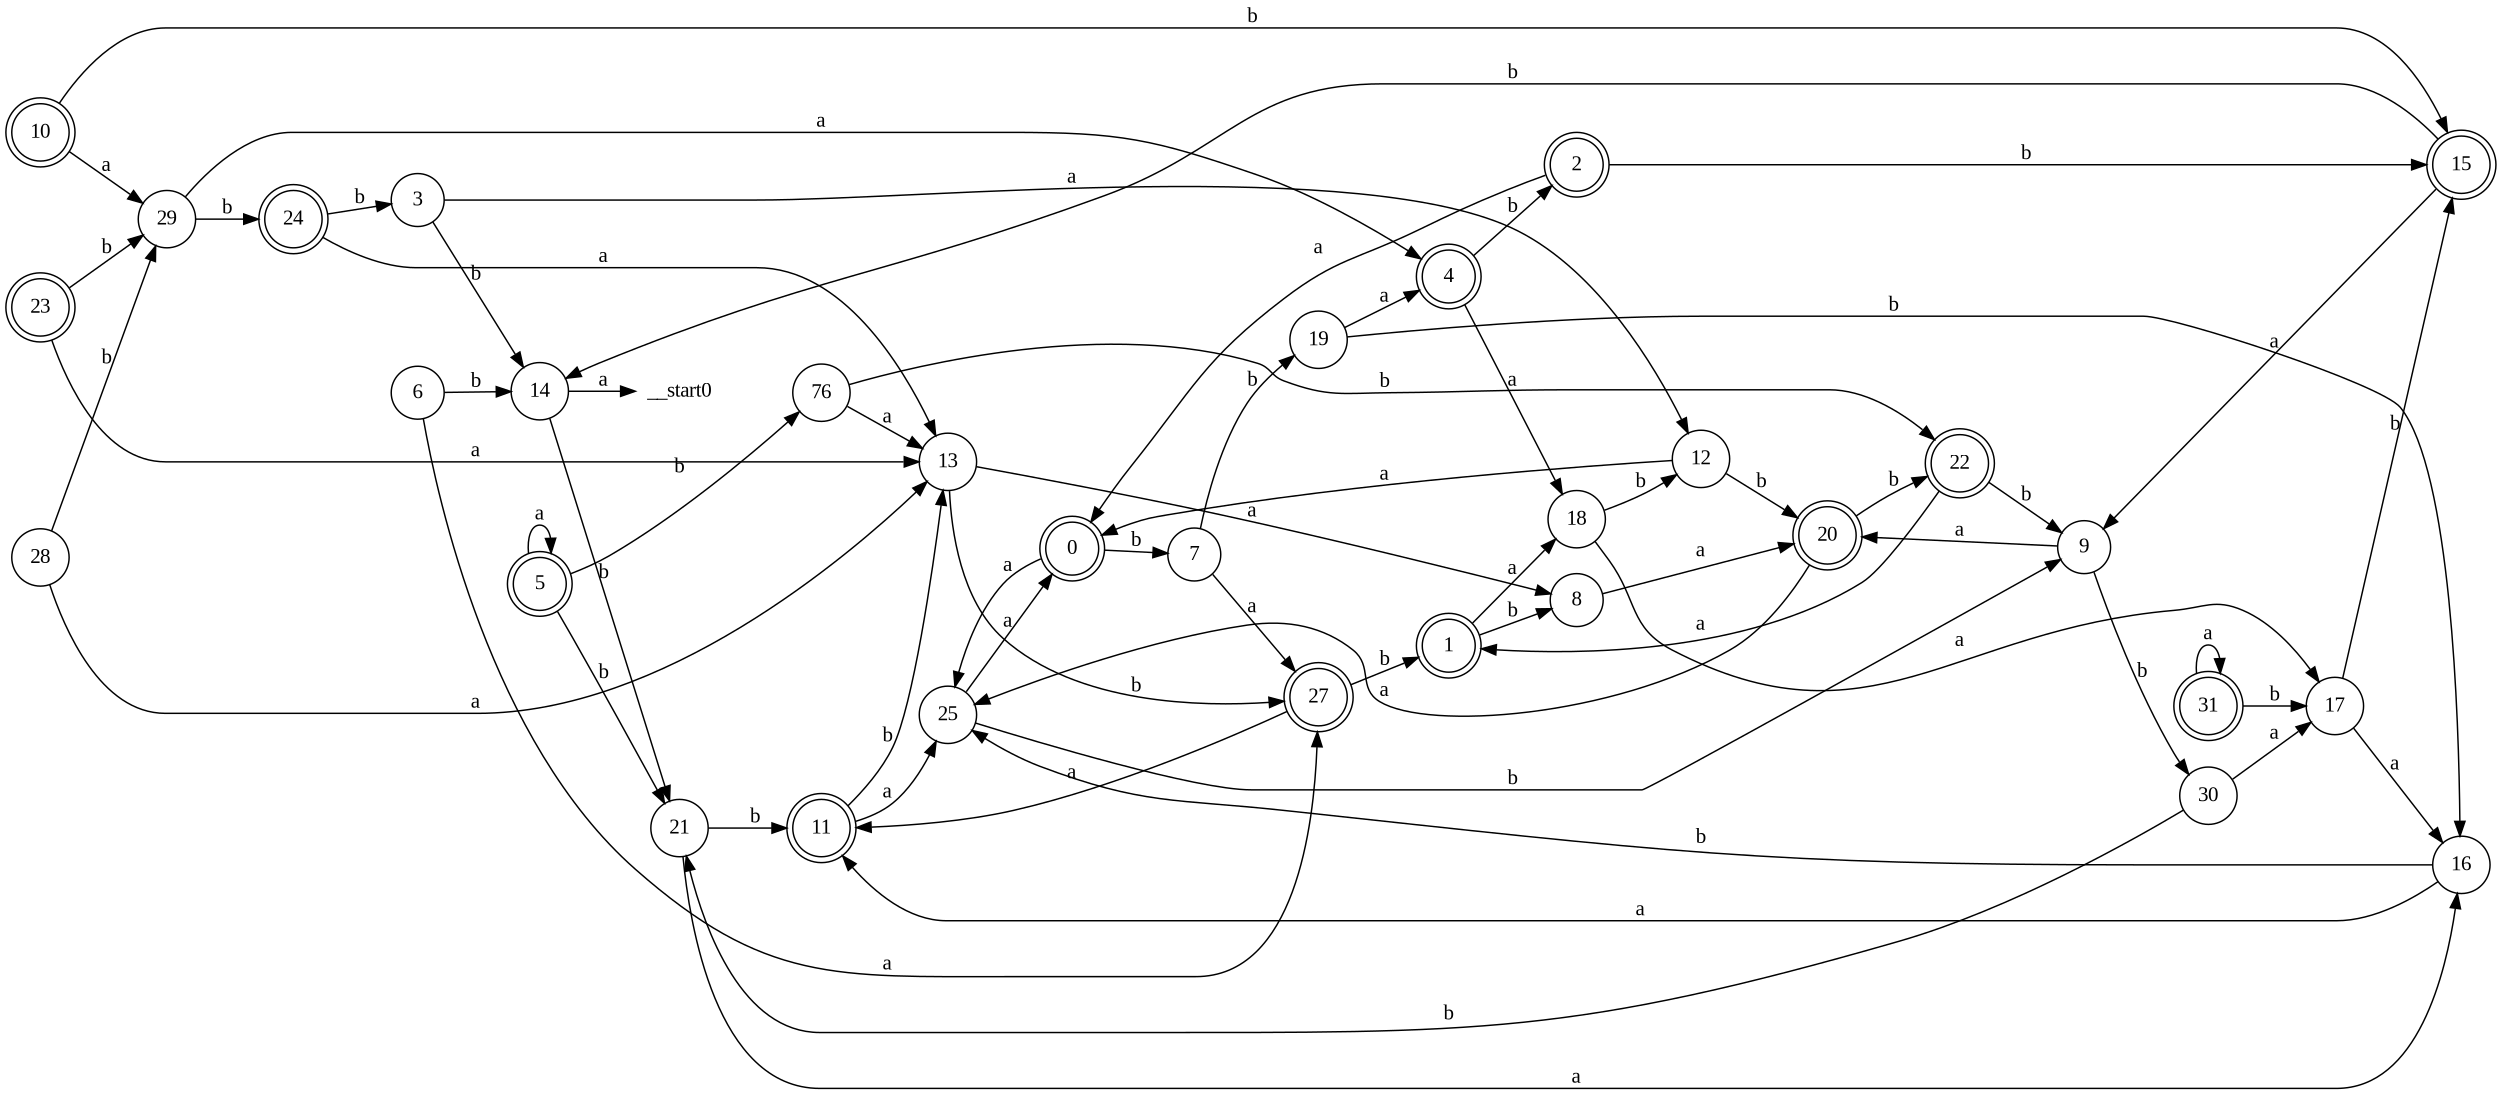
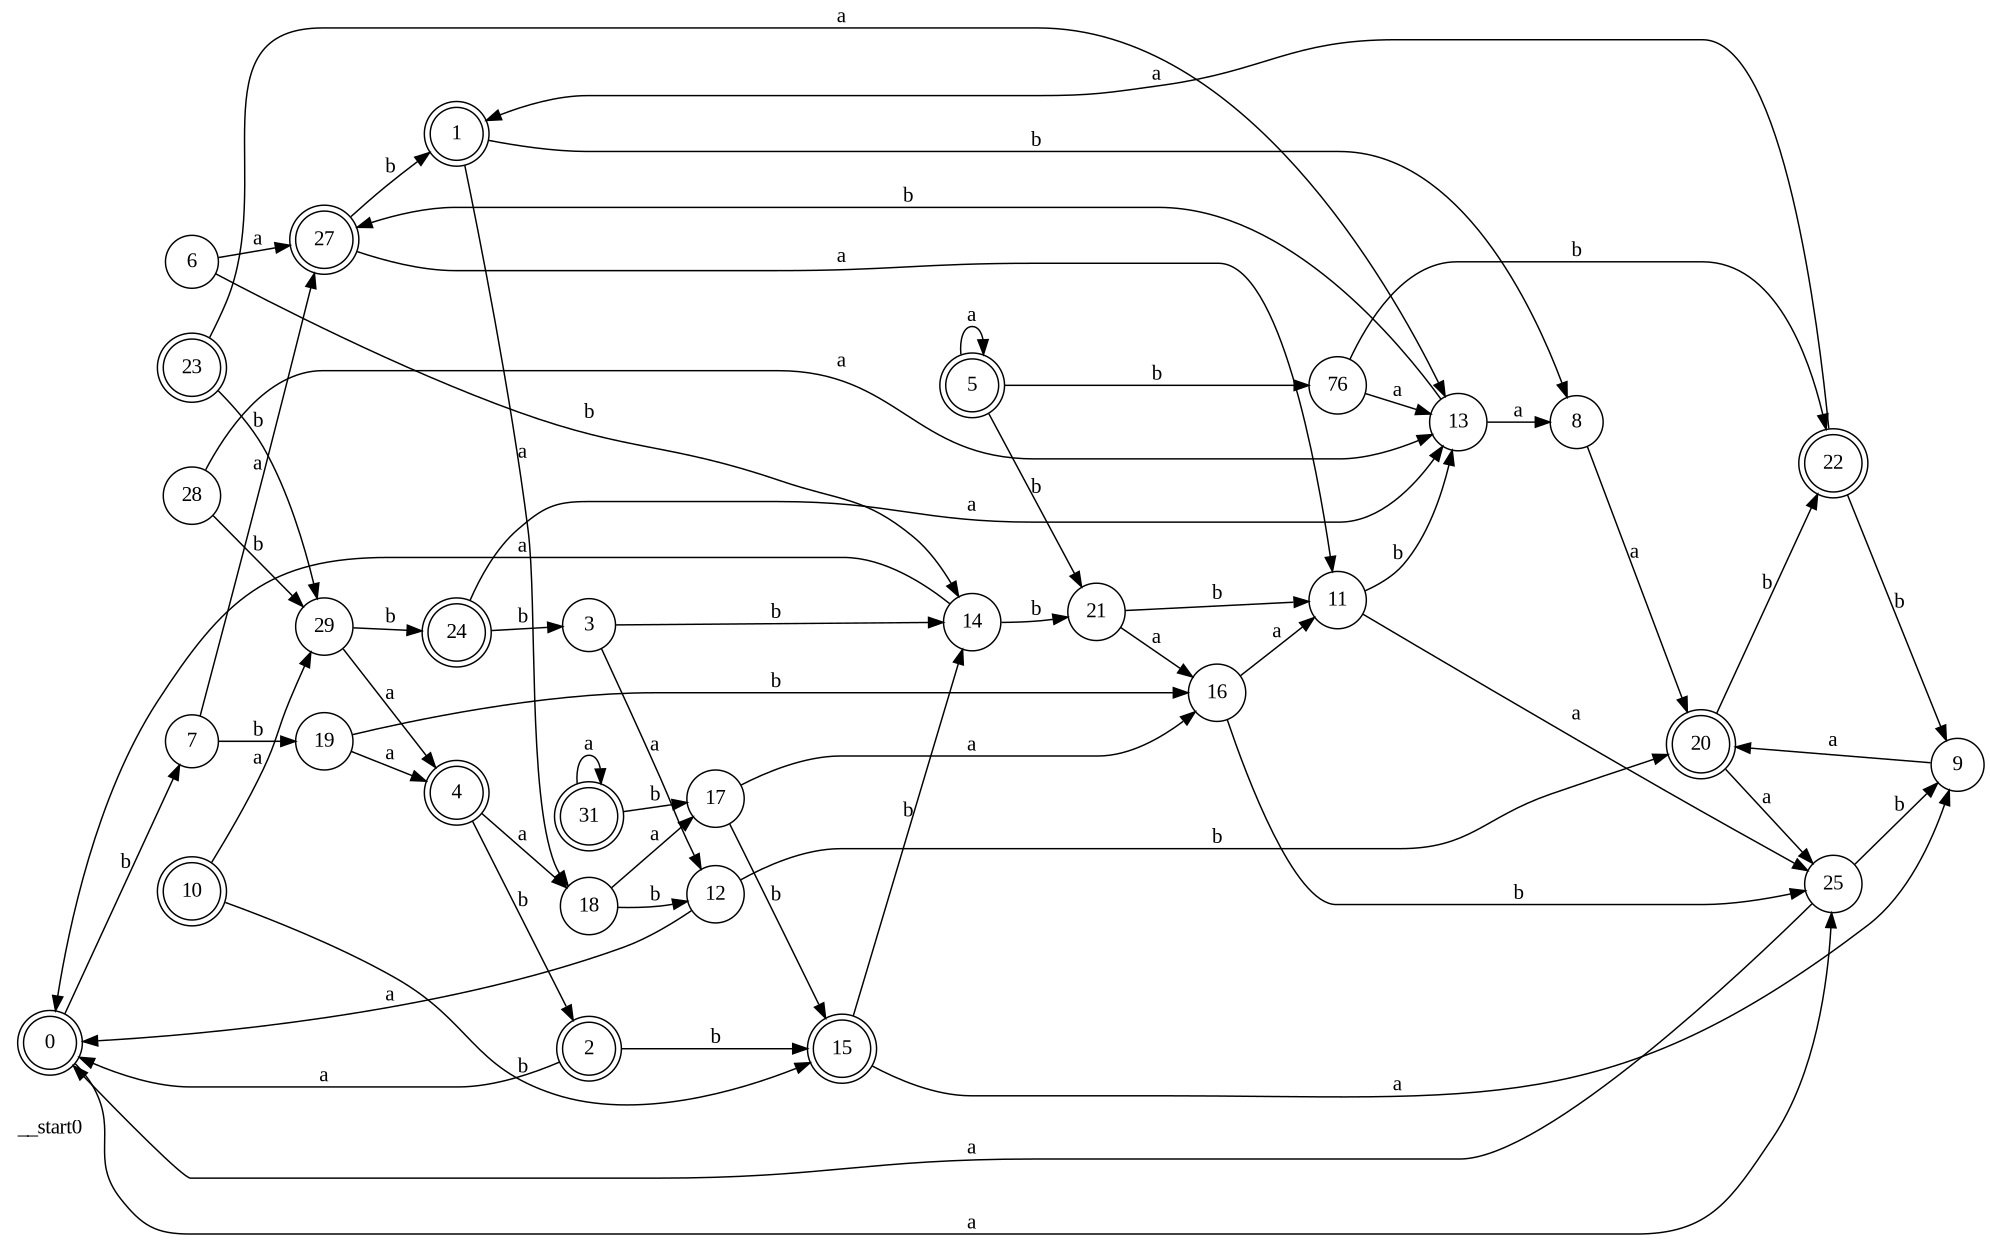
(595, 391) -> (374, 558)
(2208, 796) -> none
(821, 828) -> (1338, 600)
